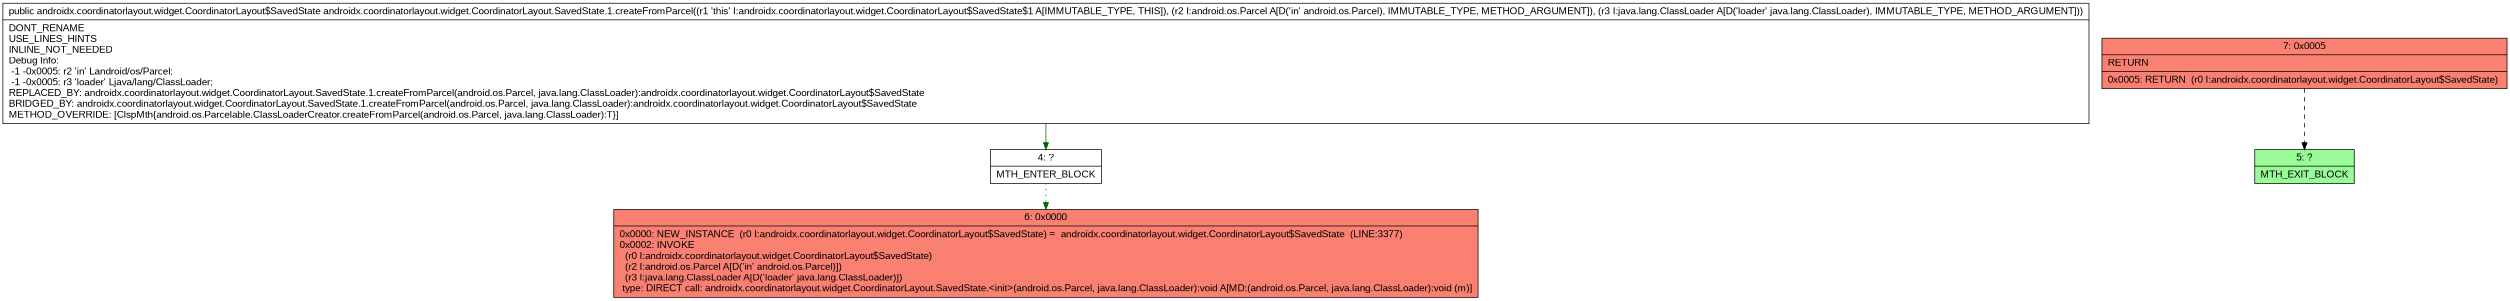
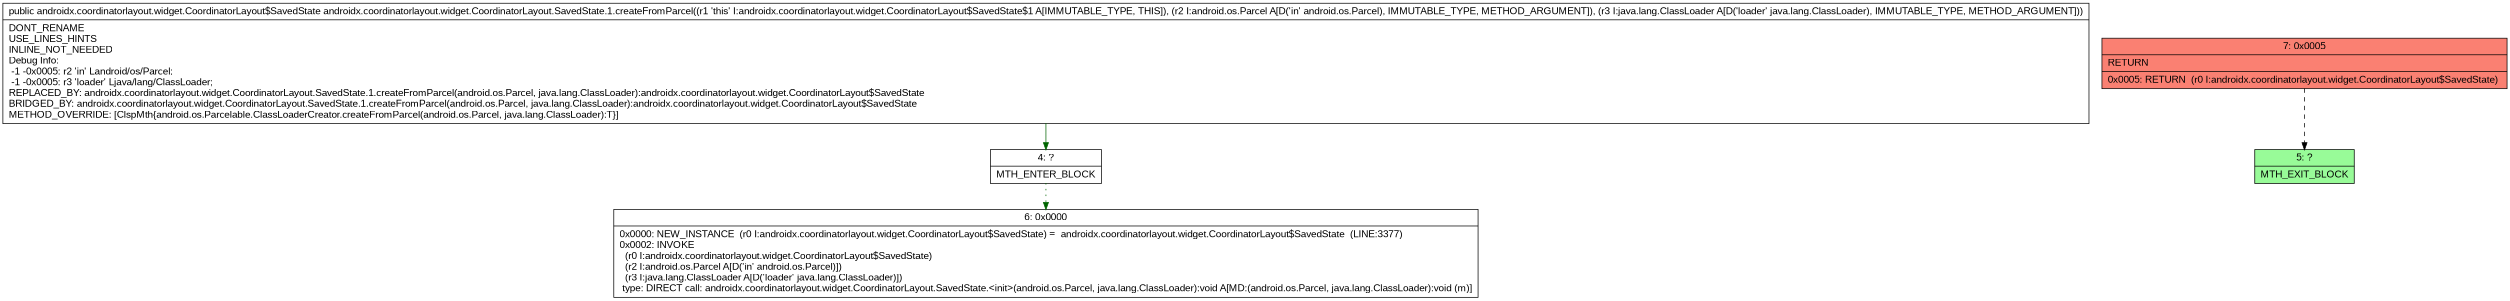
(1046, 253) -> (1046, 253)
